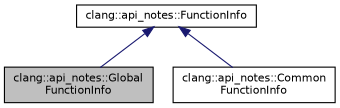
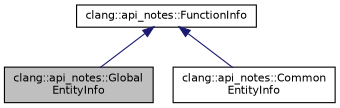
(79, 85) -> (79, 85)
(254, 85) -> (254, 85)
